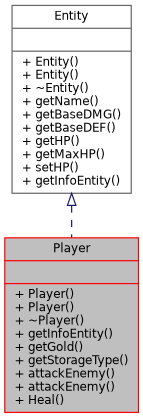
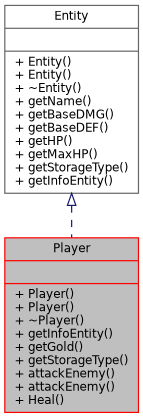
(51, 168) -> (72, 168)
